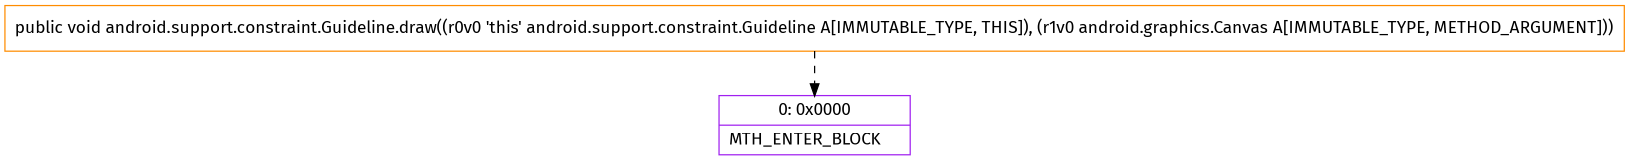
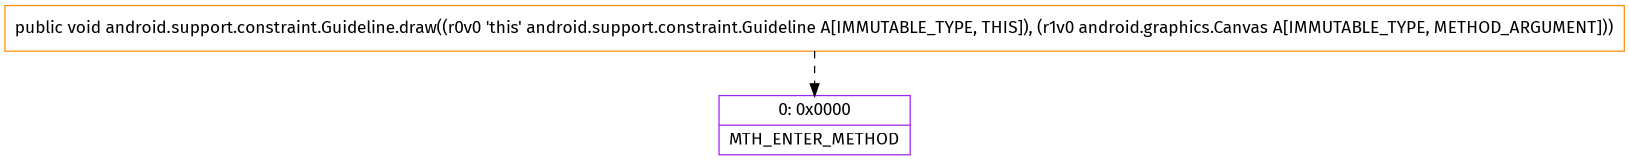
(805, 139) -> (815, 139)
